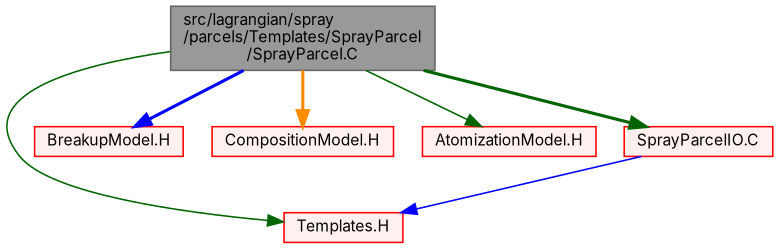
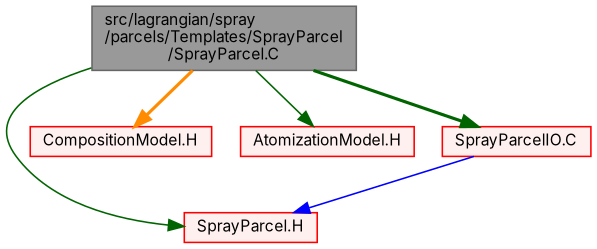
(109, 142) -> none
(343, 228) -> (251, 228)
